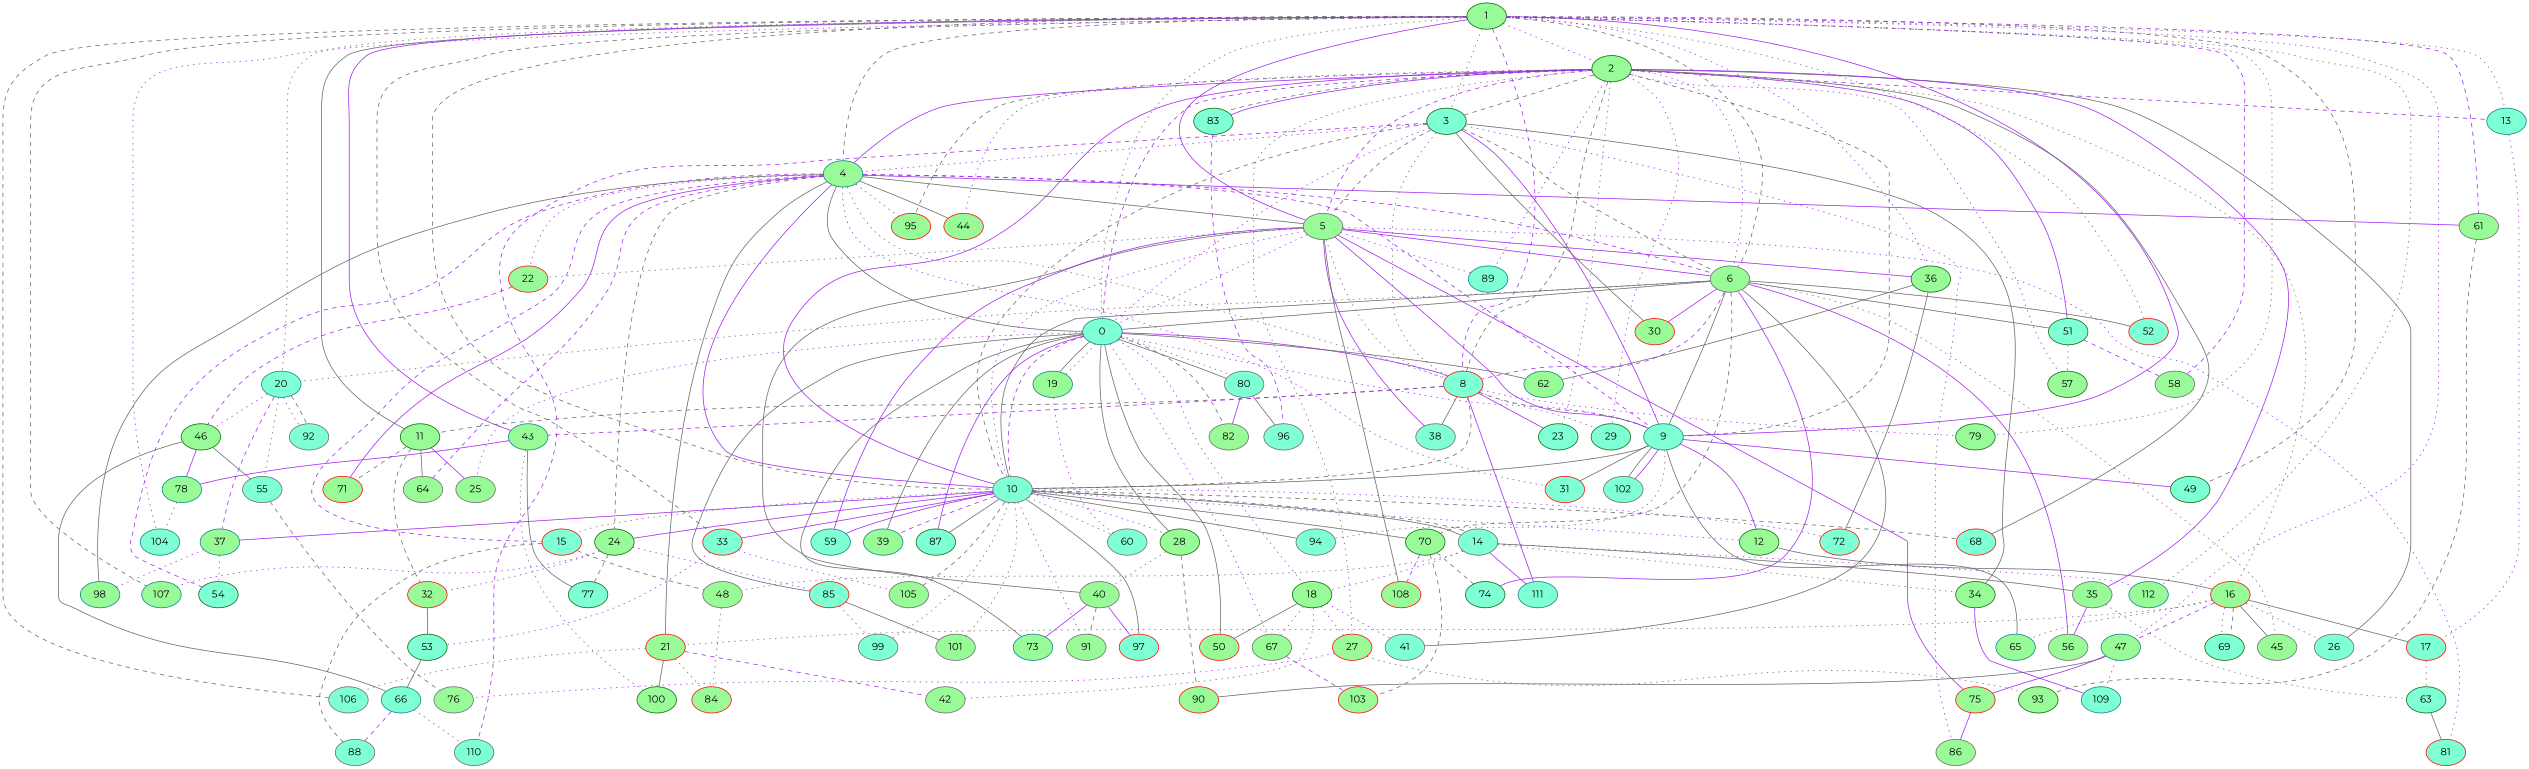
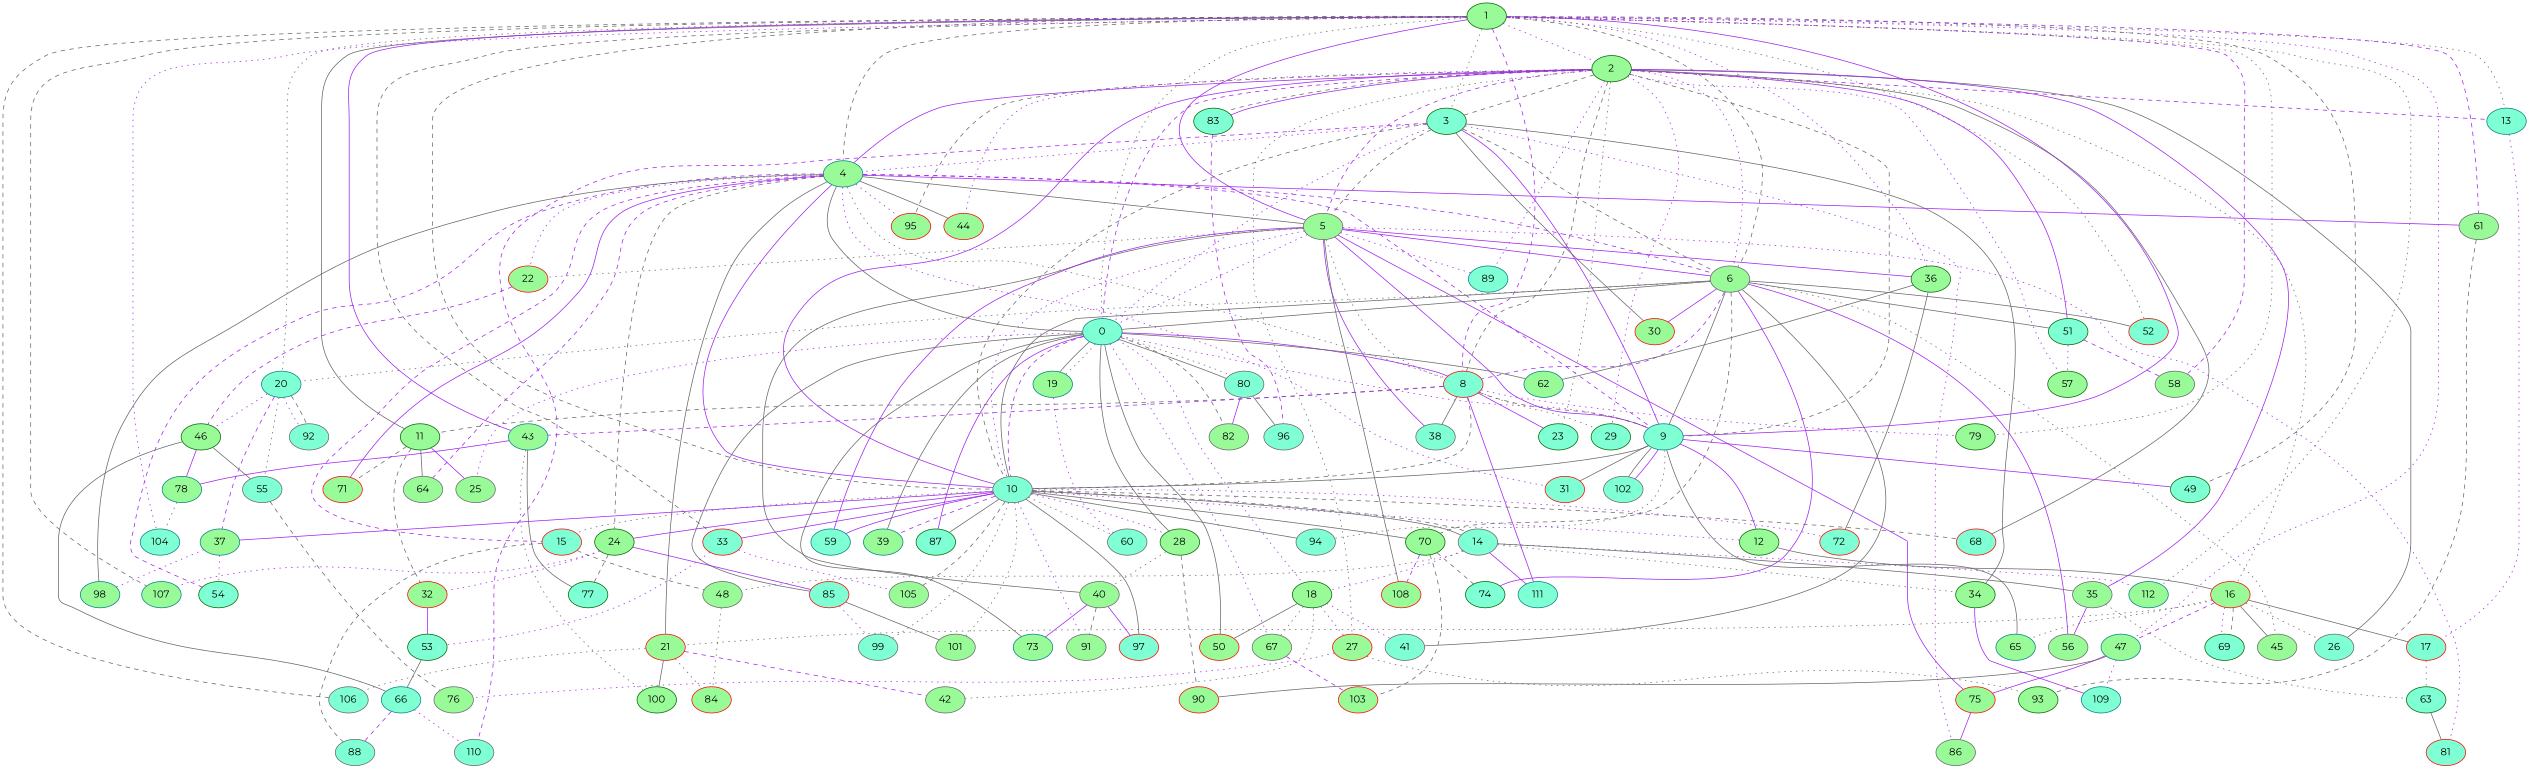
(1392, 273) -> none
(686, 560) -> (686, 560)
